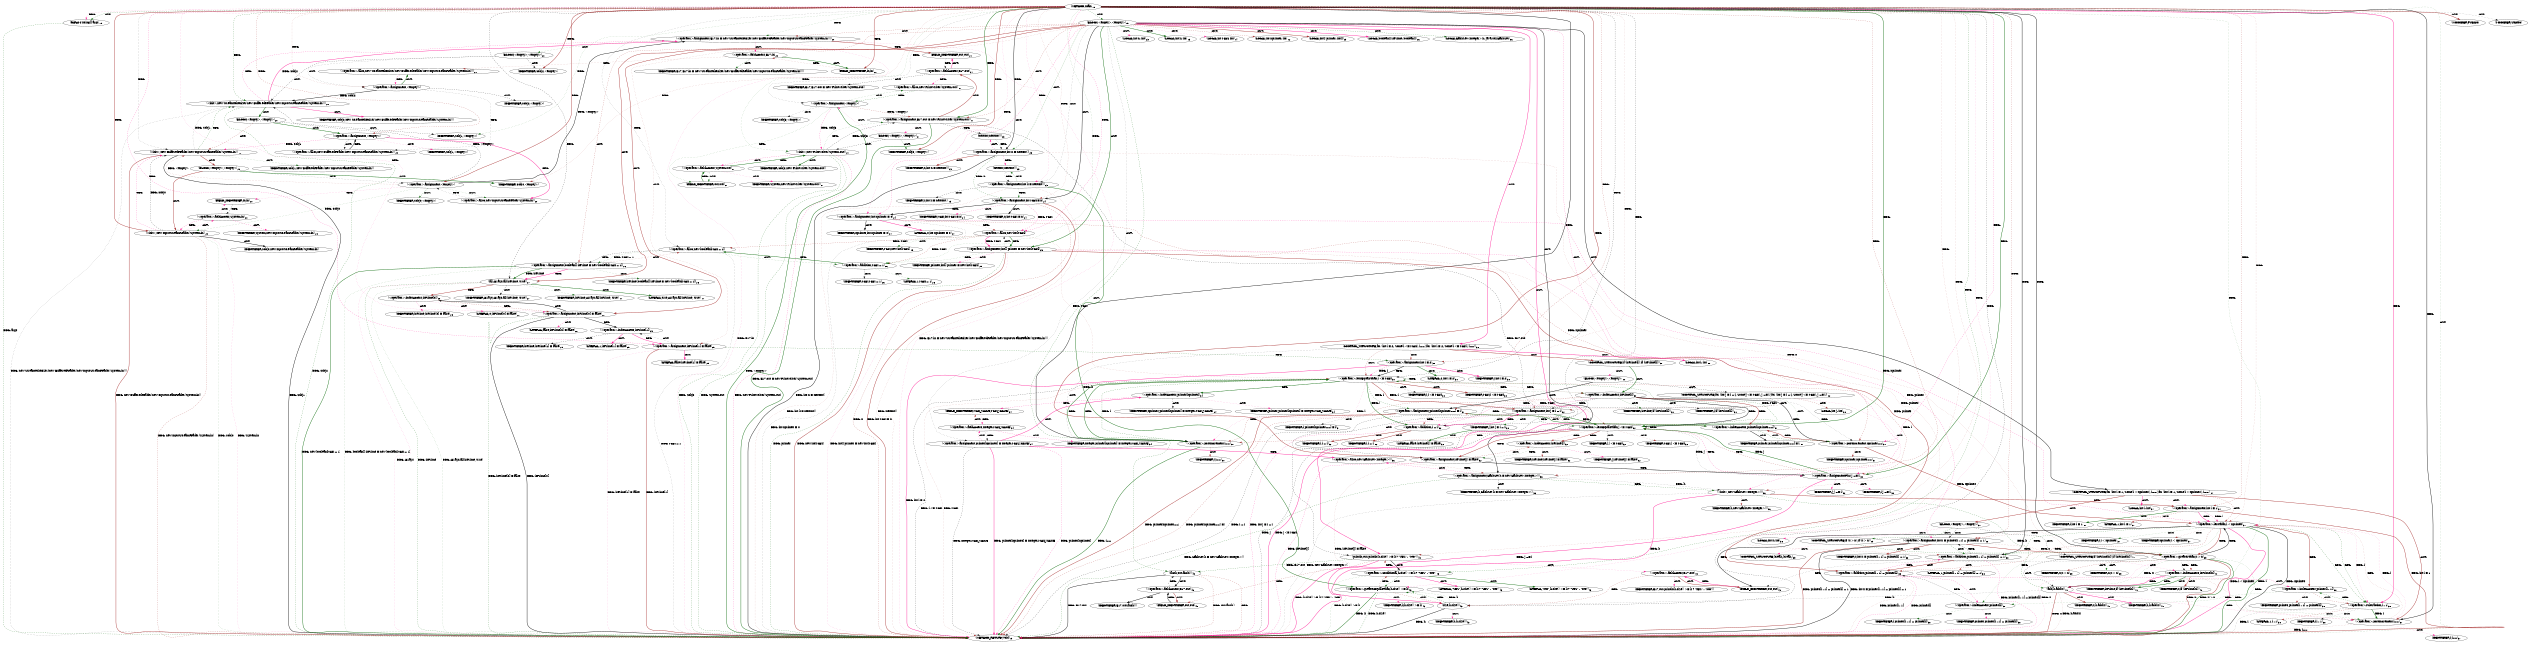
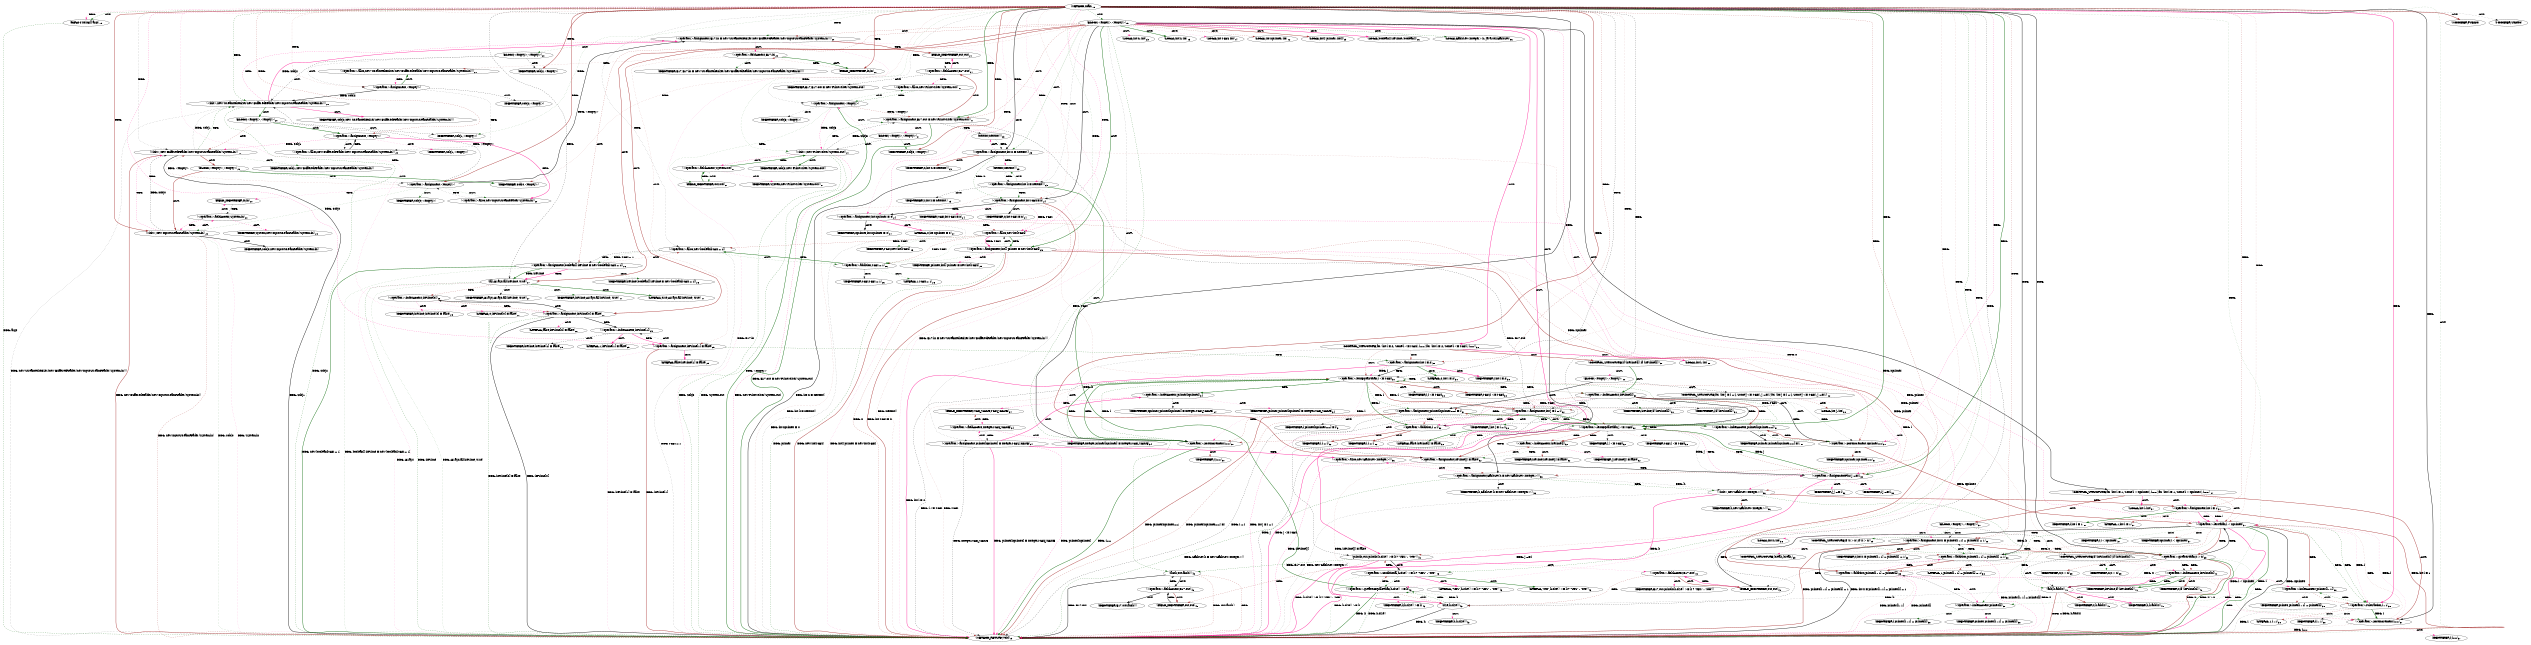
(939, 250) -> (939, 250)
(463, 290) -> (463, 290)
